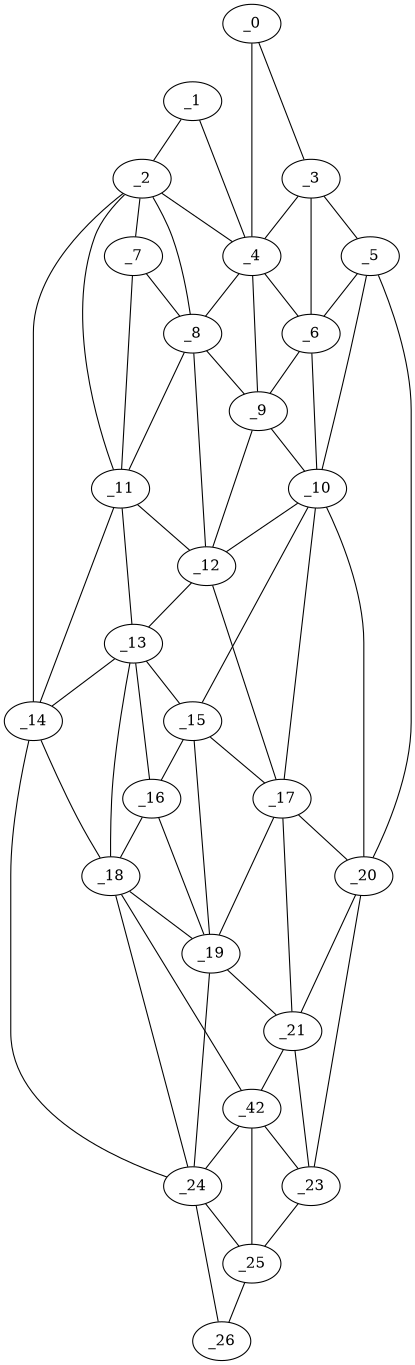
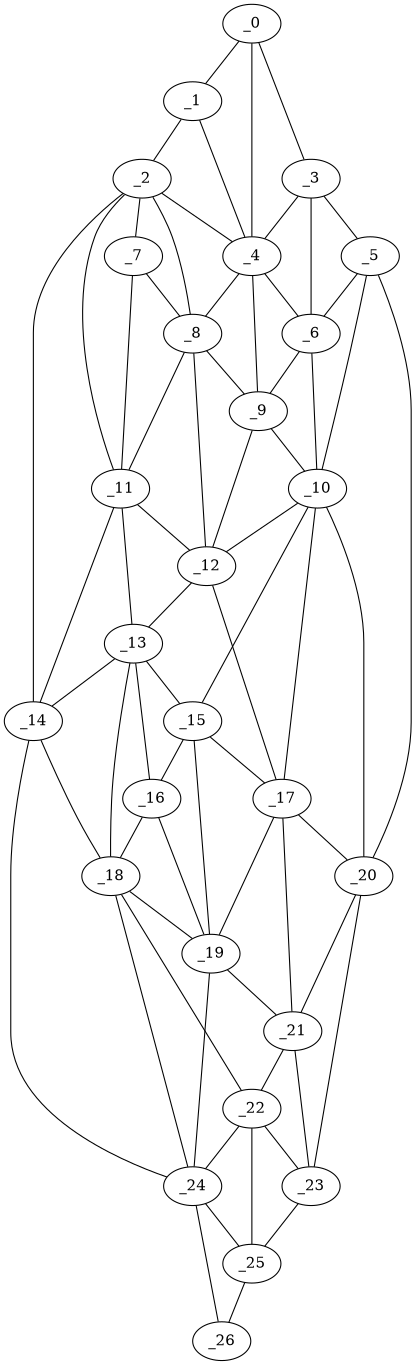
none -> (222, 62)
(252, 1109) -> (252, 1109)
